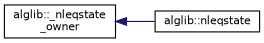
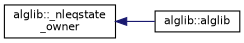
(207, 21) -> (197, 21)
